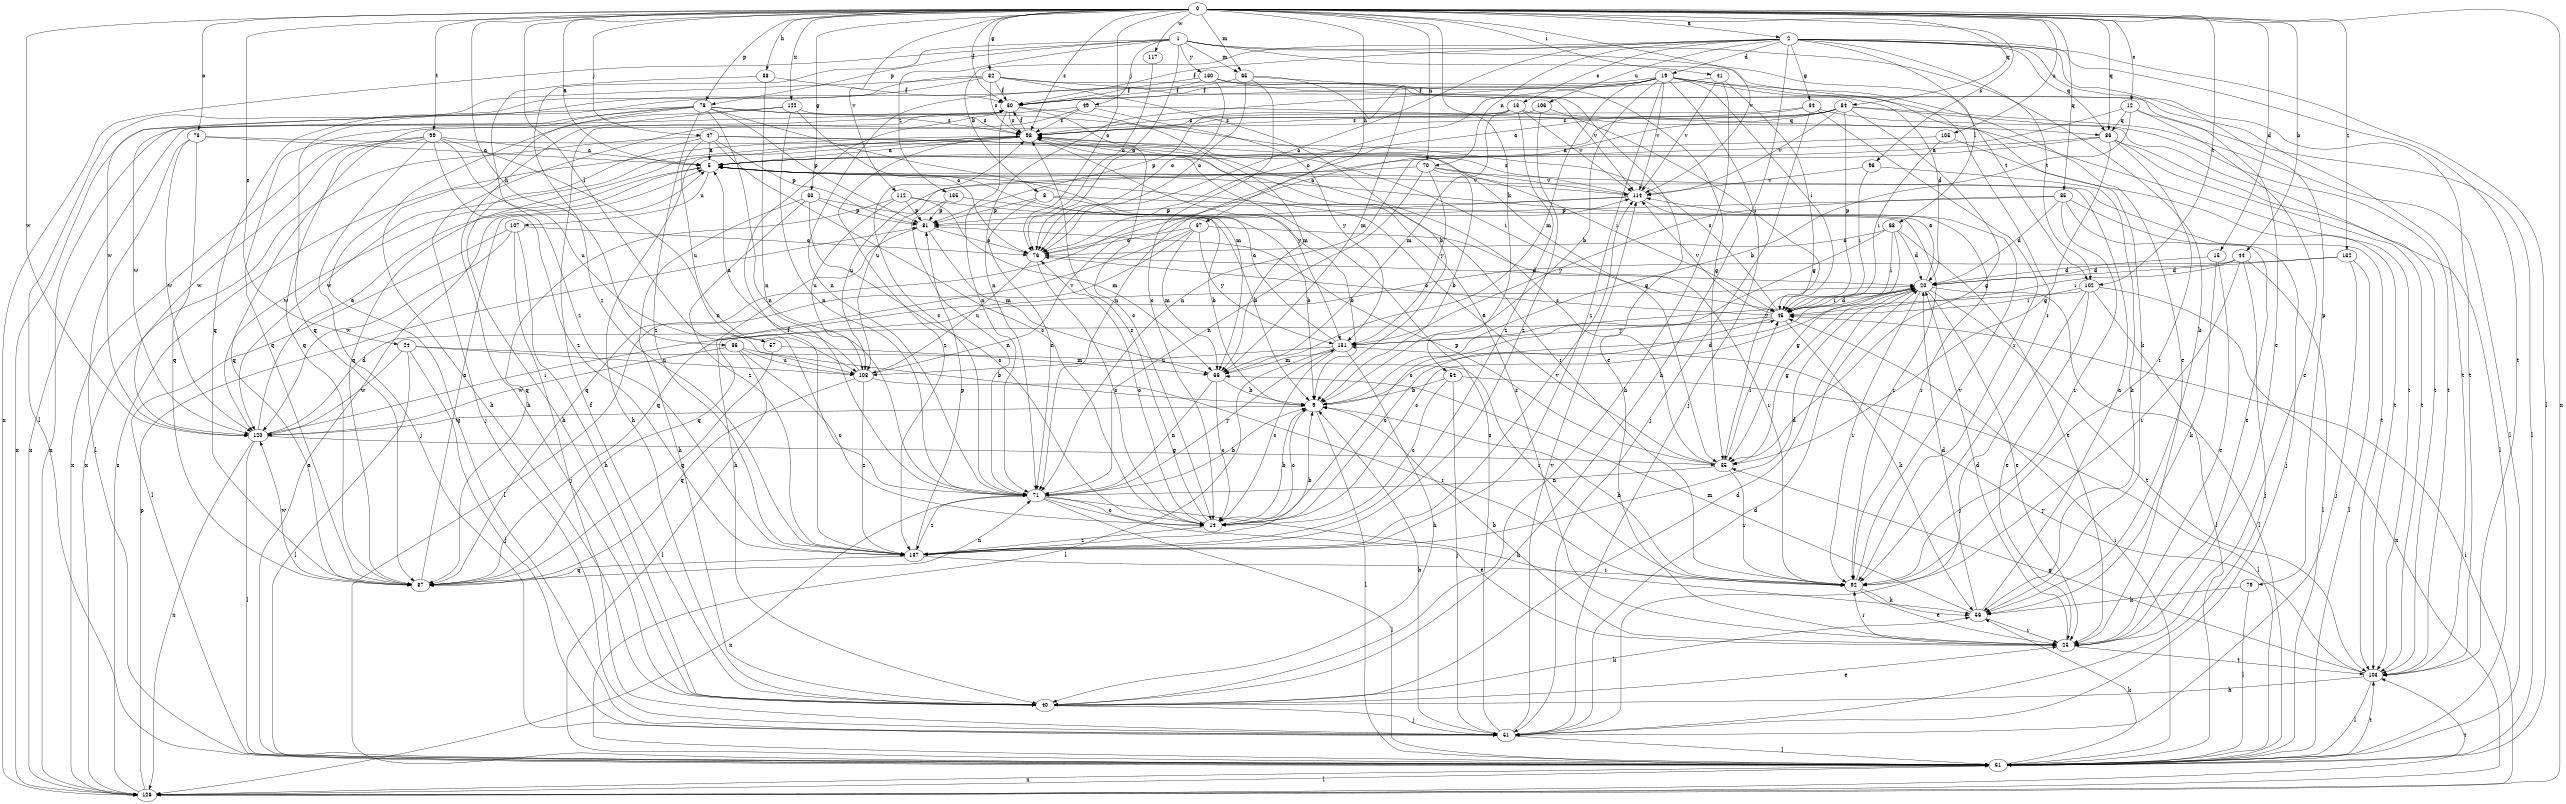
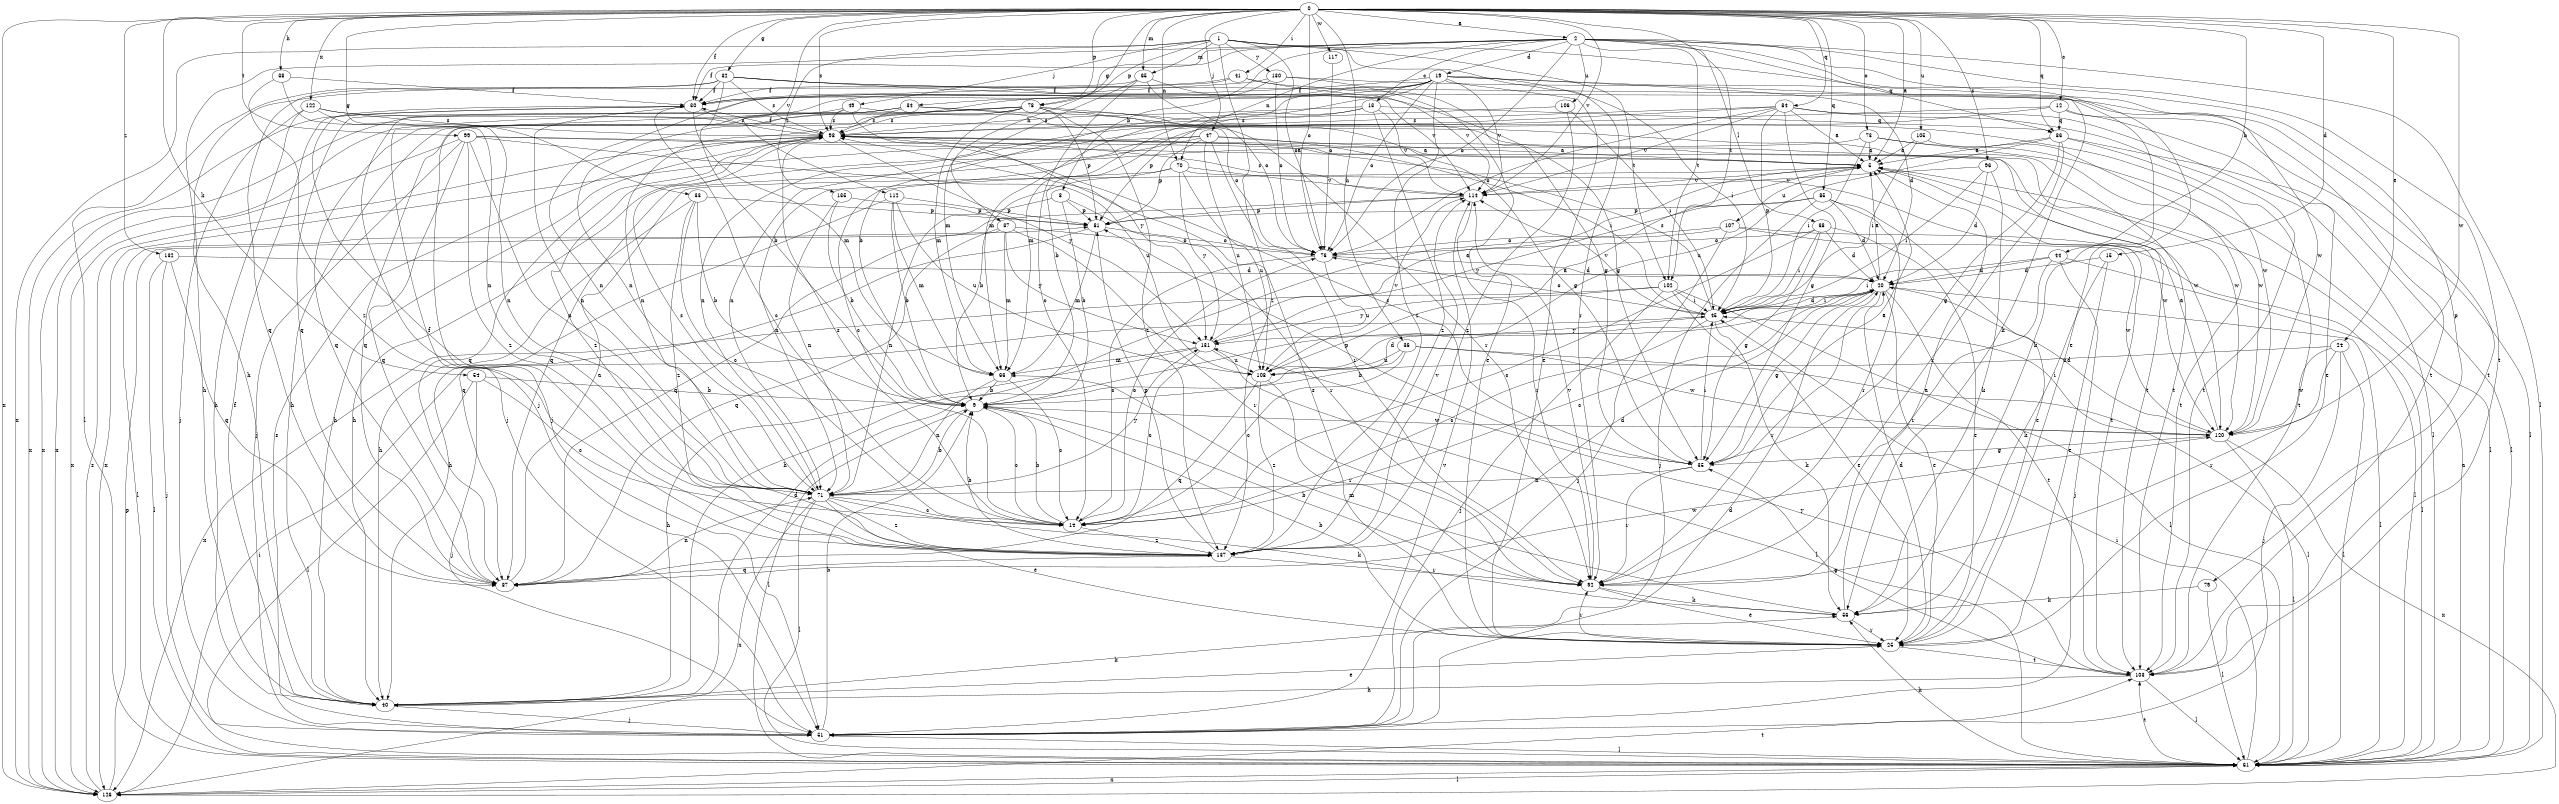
(773, 346) -> none
(1943, 462) -> (1958, 242)
